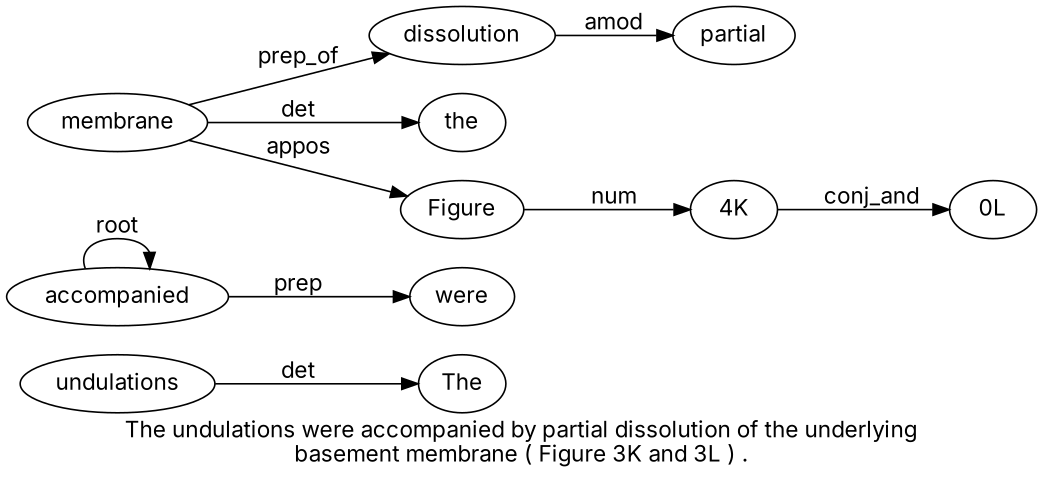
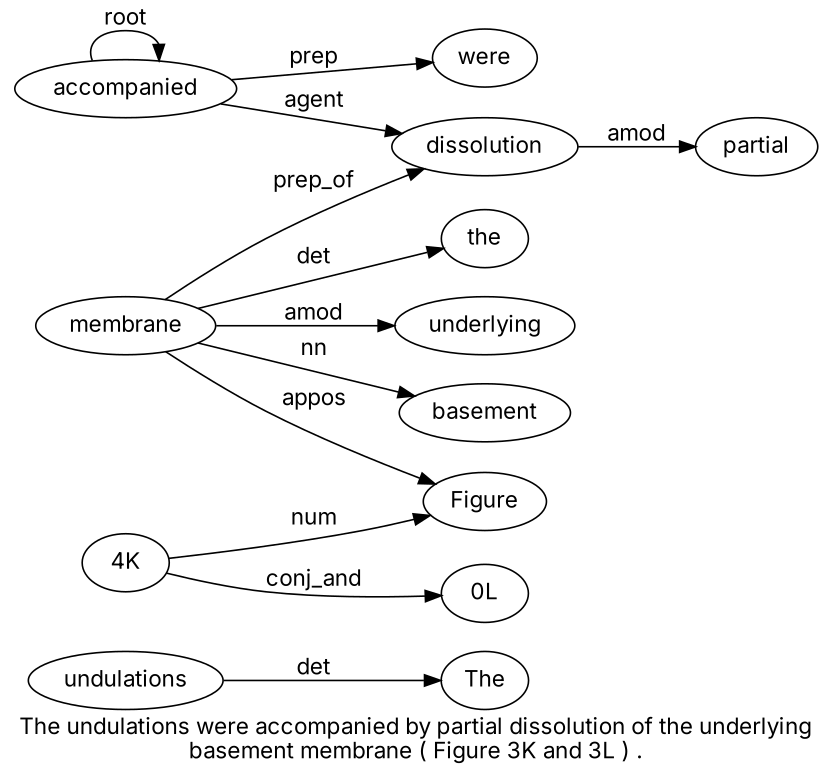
none -> (303, 117)
(599, 210) -> (292, 542)
none -> (485, 326)
none -> (485, 413)
